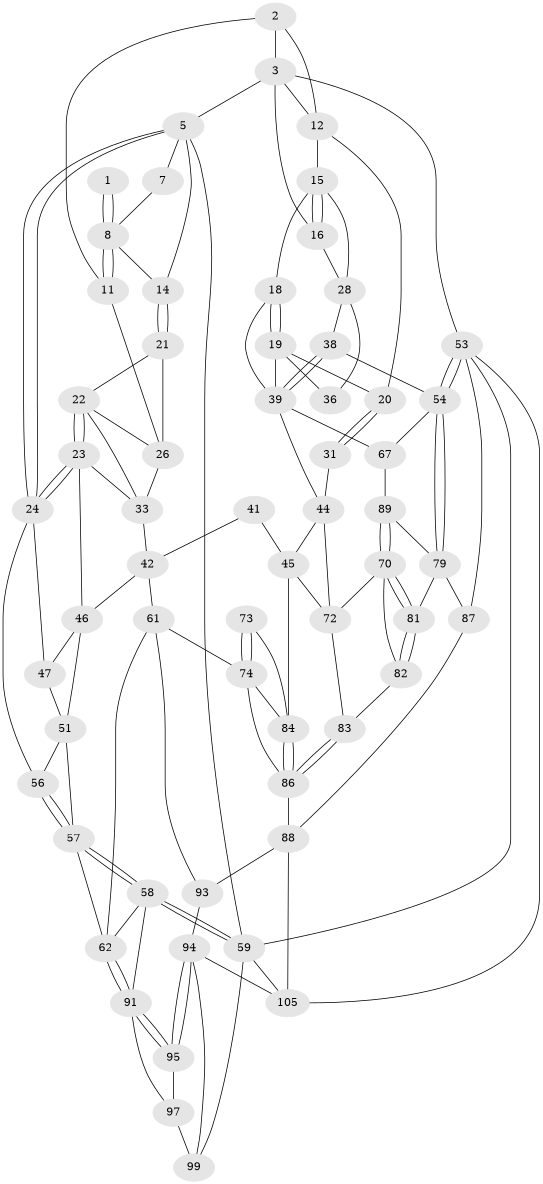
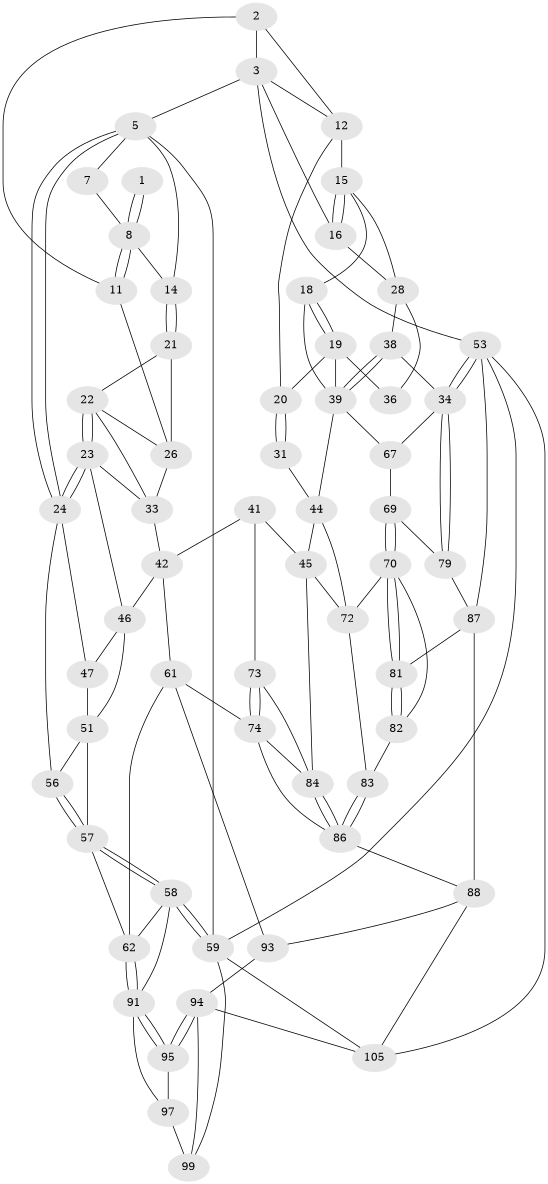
(440, 400) -> (445, 400)
(385, 510) -> (390, 510)
none -> (255, 592)
(427, 592) -> (435, 647)
